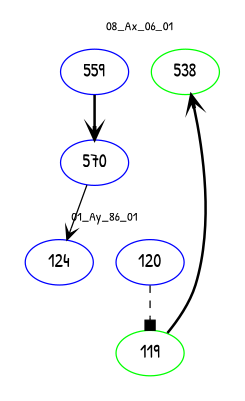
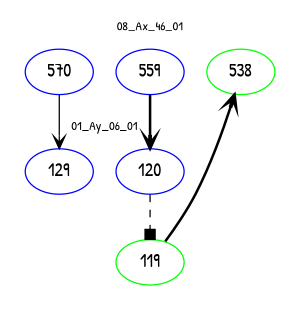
(140, 27) -> (150, 27)
(95, 111) -> (150, 122)
(105, 218) -> (105, 127)
(59, 262) -> (59, 172)
